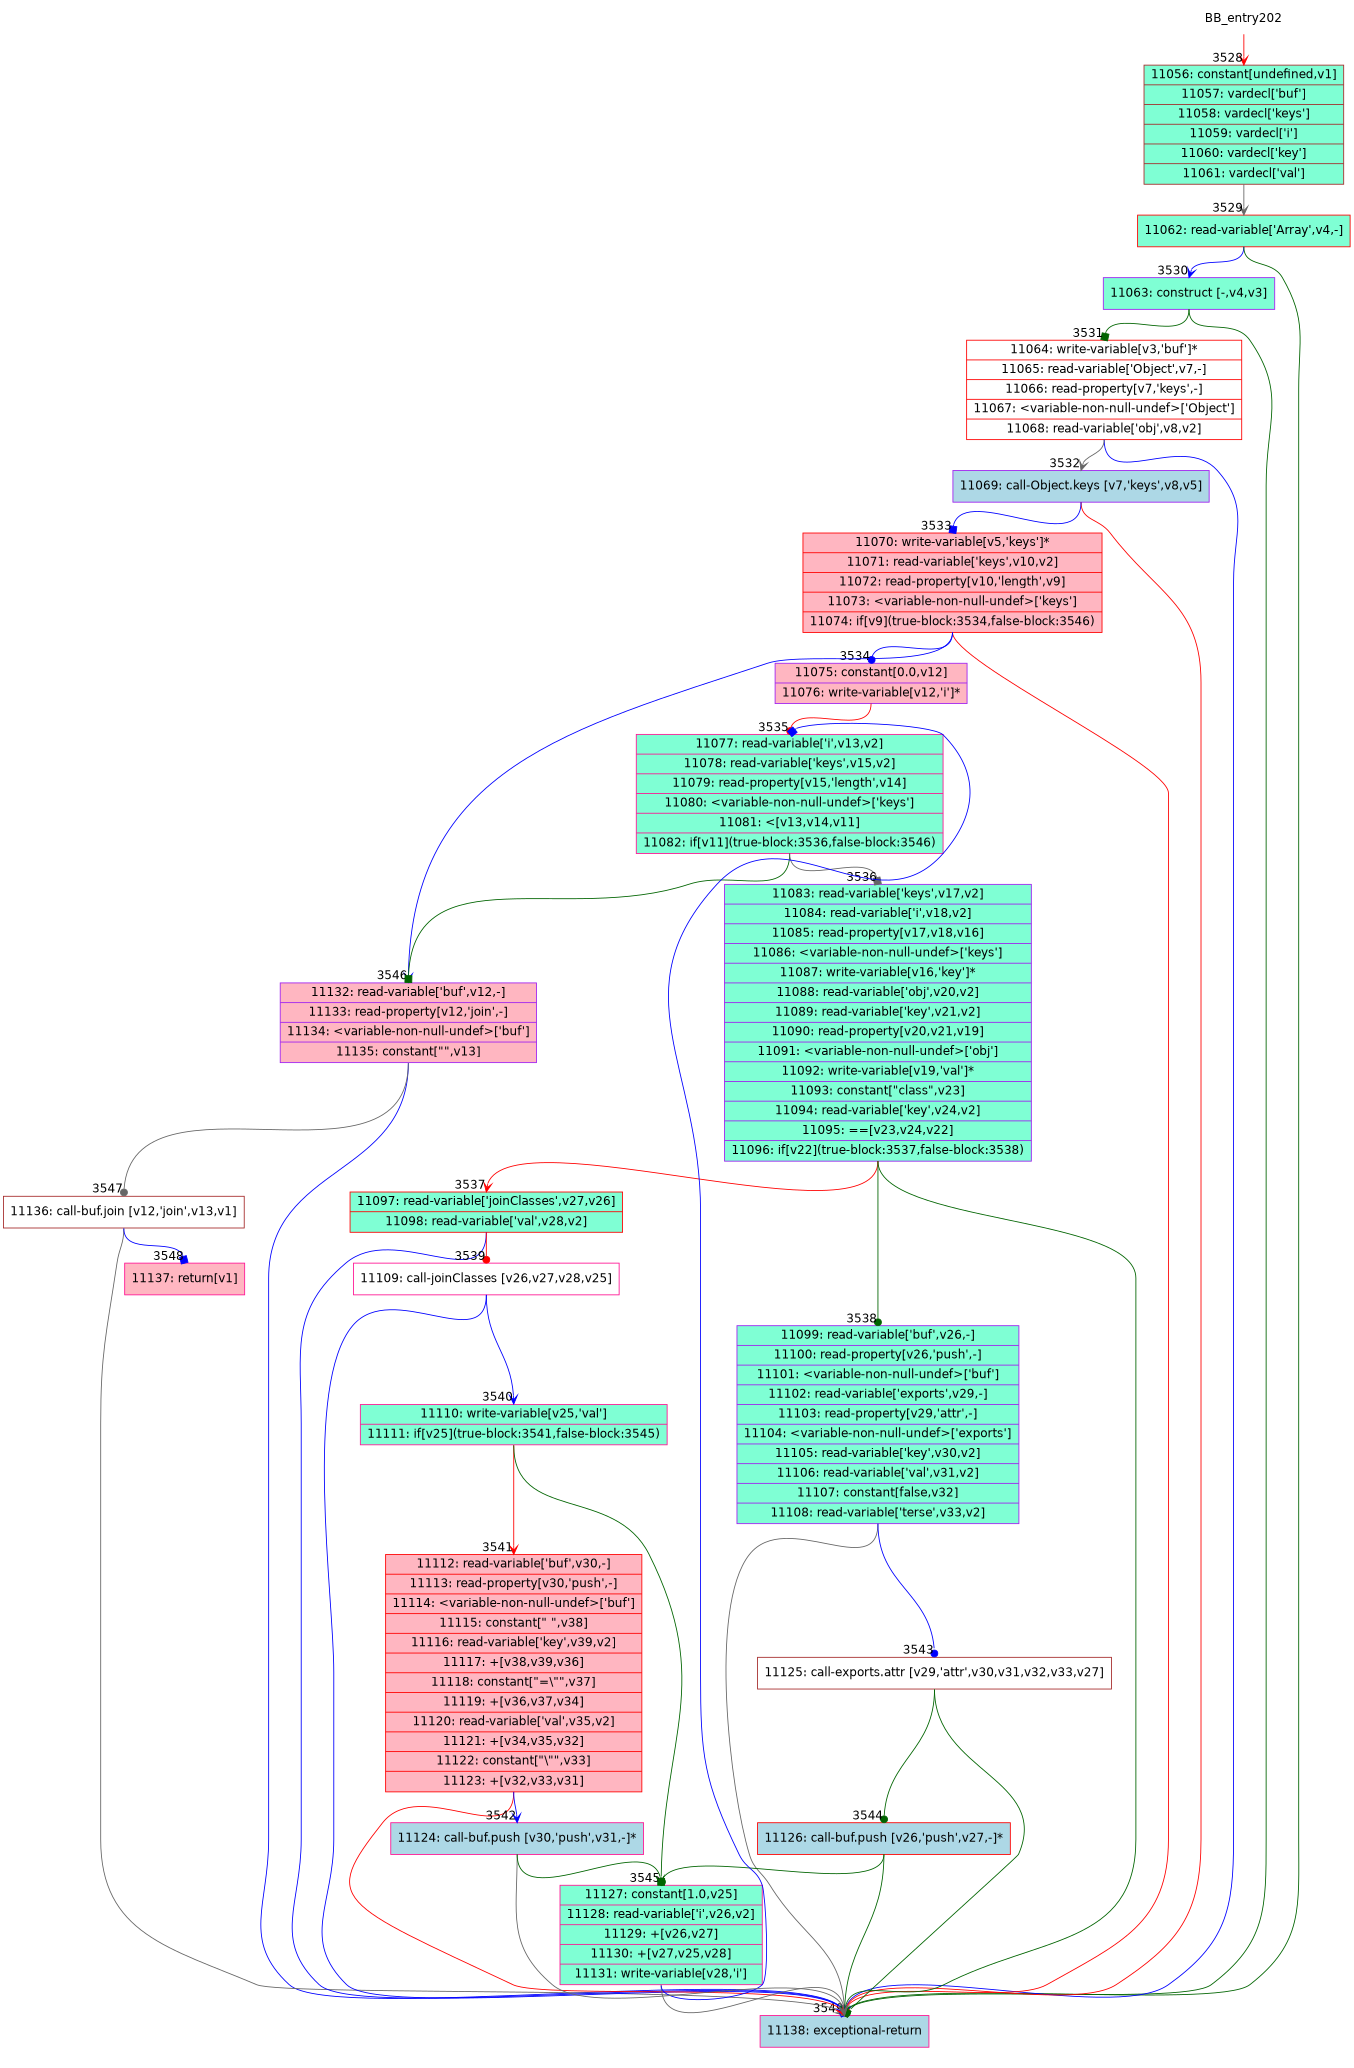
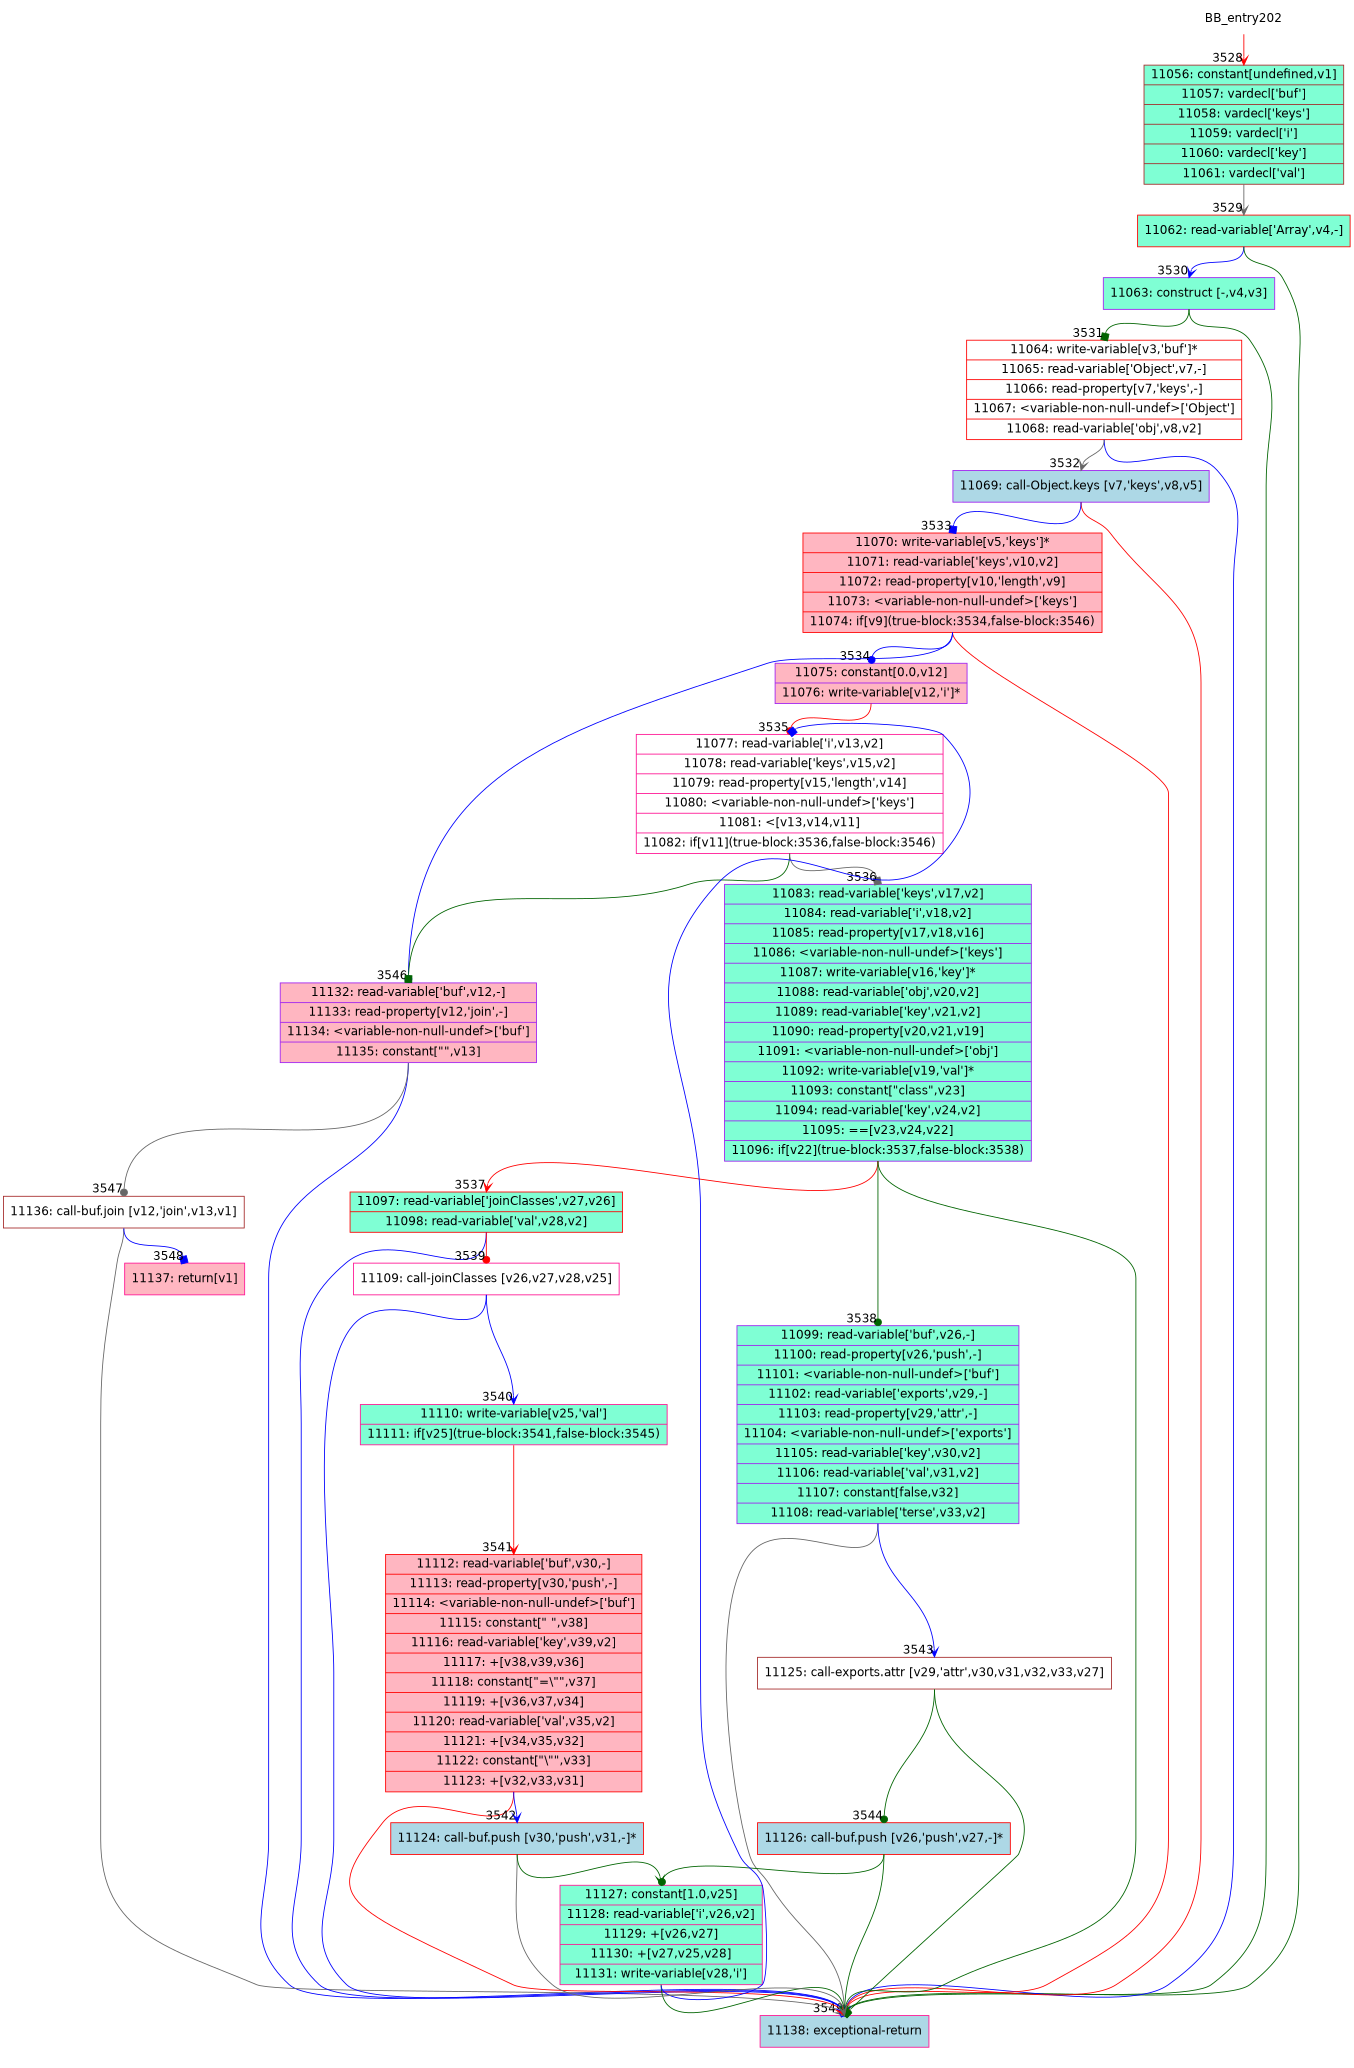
(616, 716) -> (616, 716)
(790, 794) -> (790, 794)
(904, 1587) -> (904, 1587)
(674, 1621) -> none
(517, 1839) -> (517, 1839)
(1007, 1865) -> (1007, 1865)
(738, 2004) -> (738, 2004)
